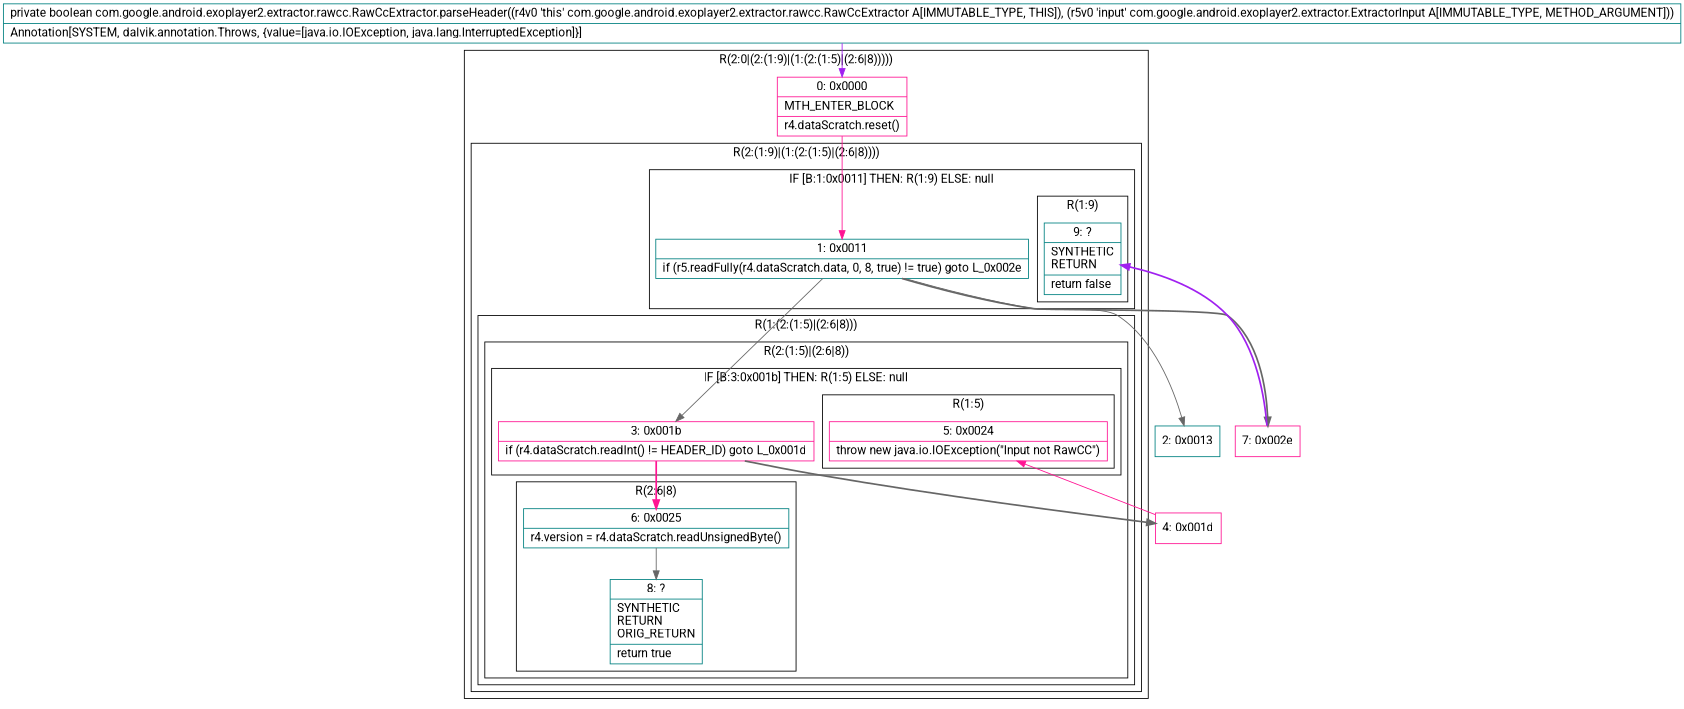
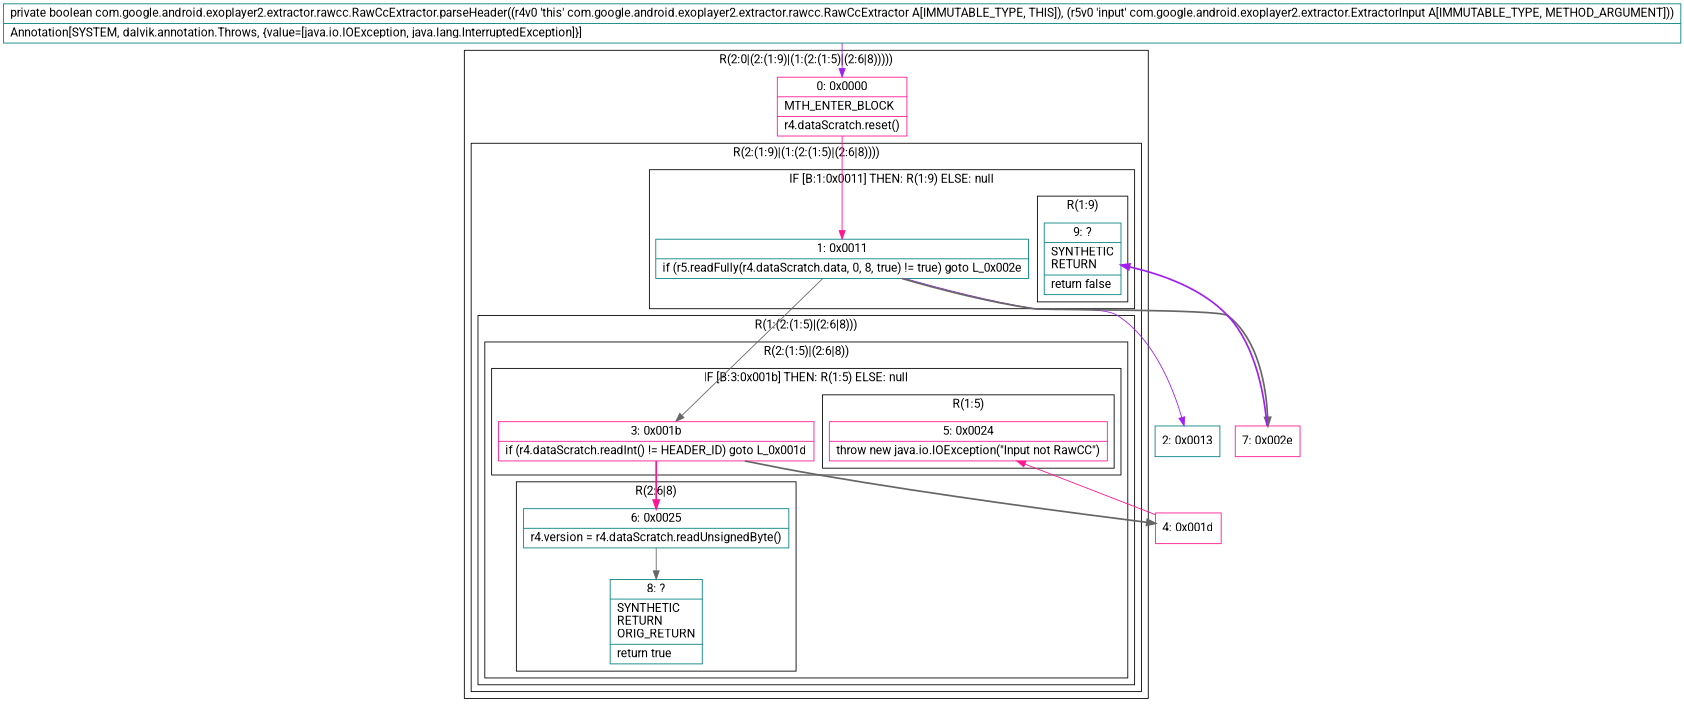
(1127, 323) -> (1127, 323)
